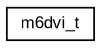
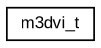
(50, 24) -> (50, 24)
